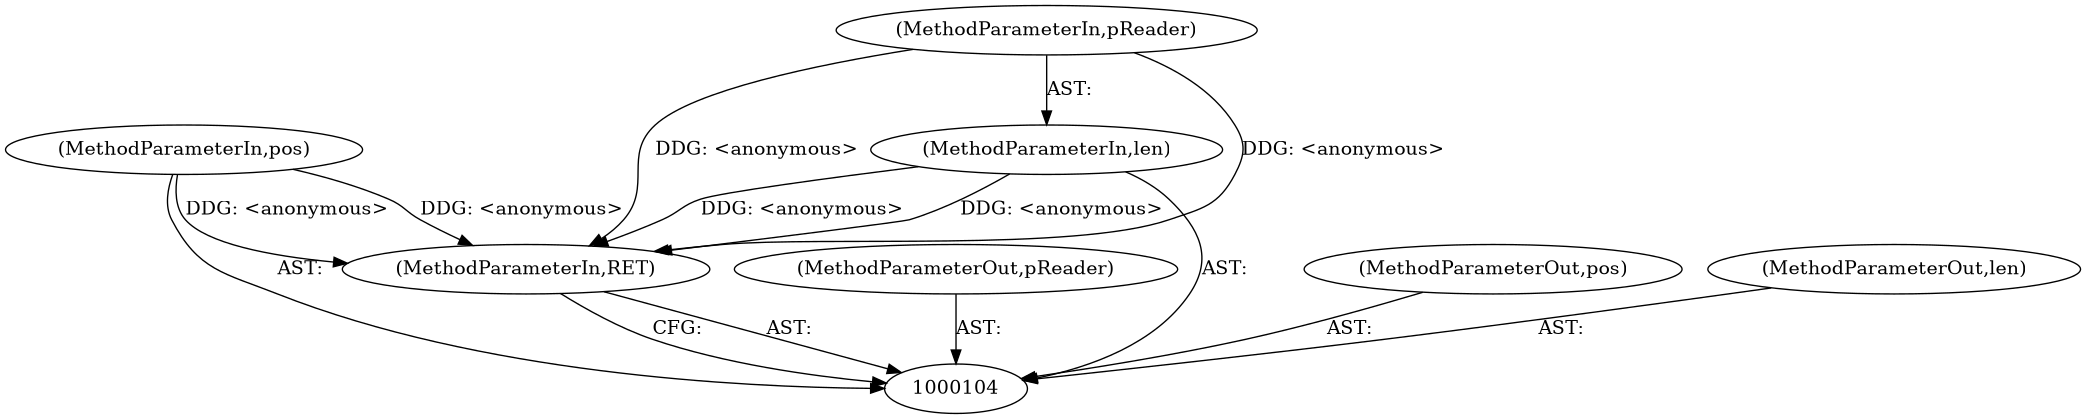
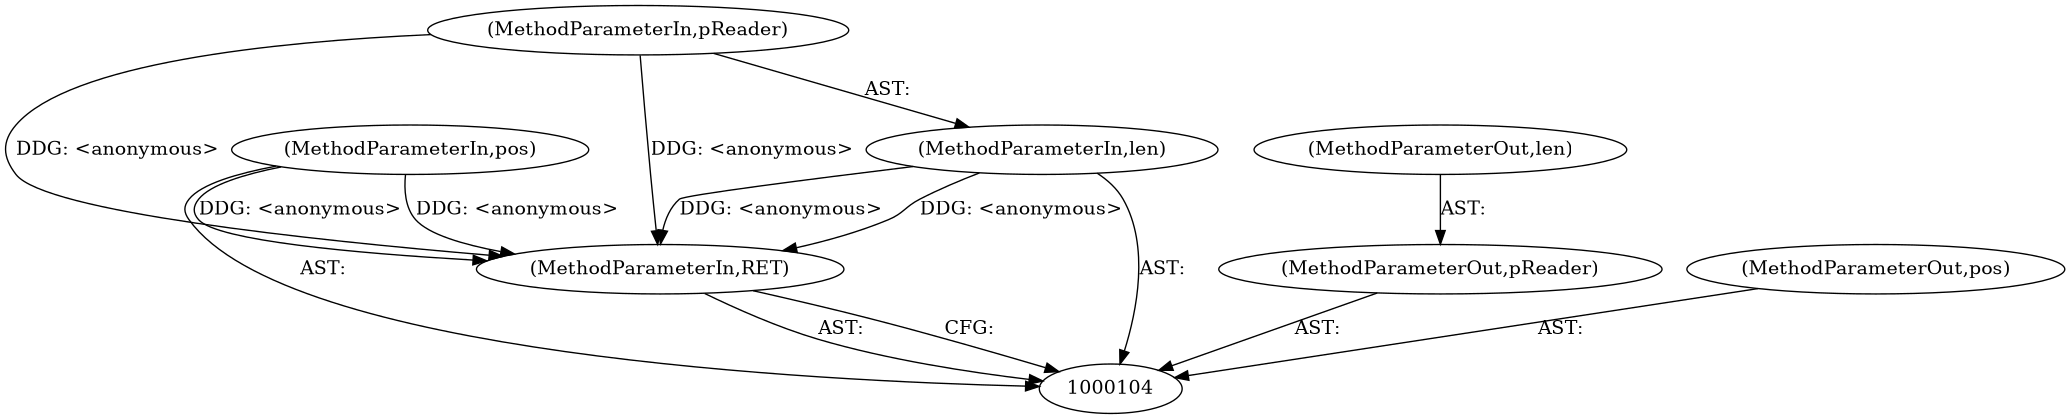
(1405, 337) -> (1440, 203)
